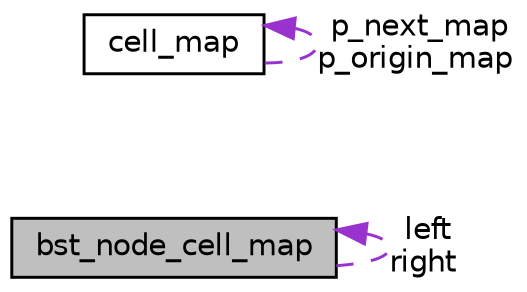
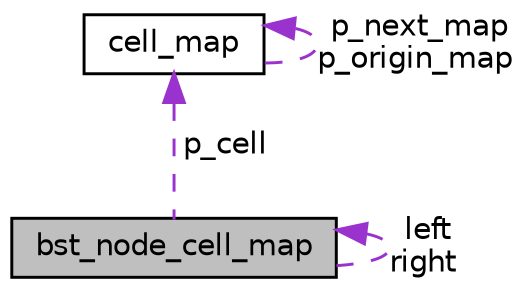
none -> (174, 161)
